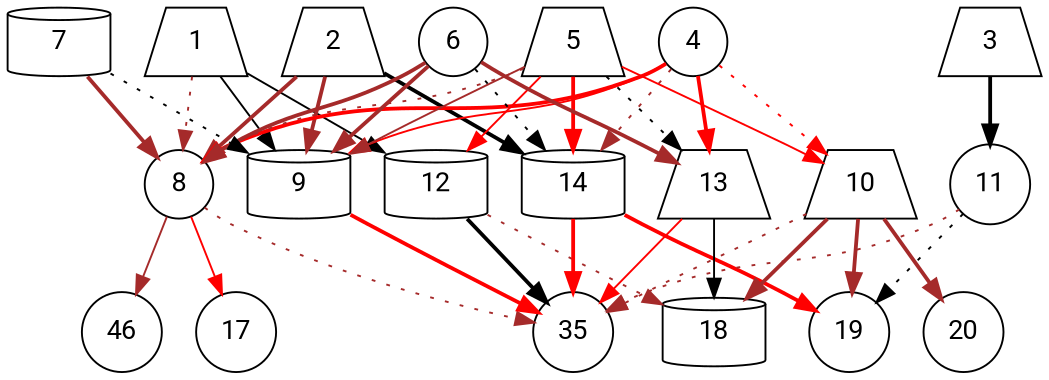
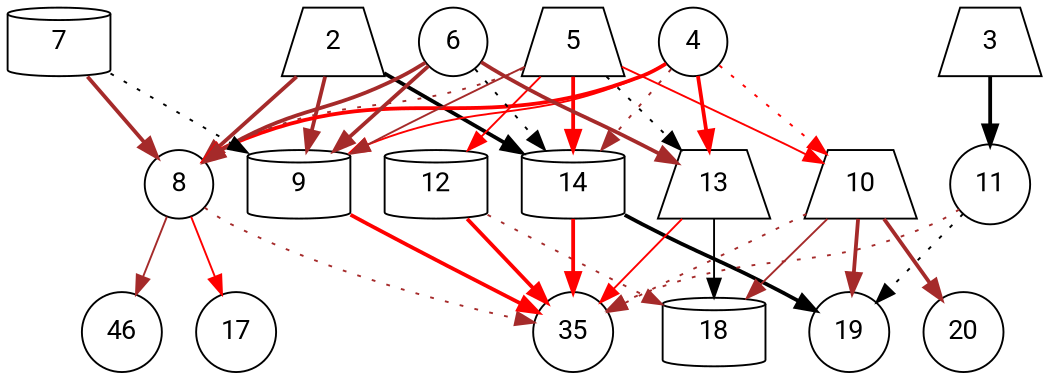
(196, 42) -> none
(799, 247) -> (799, 247)
(699, 252) -> (699, 252)
(500, 253) -> (500, 253)
